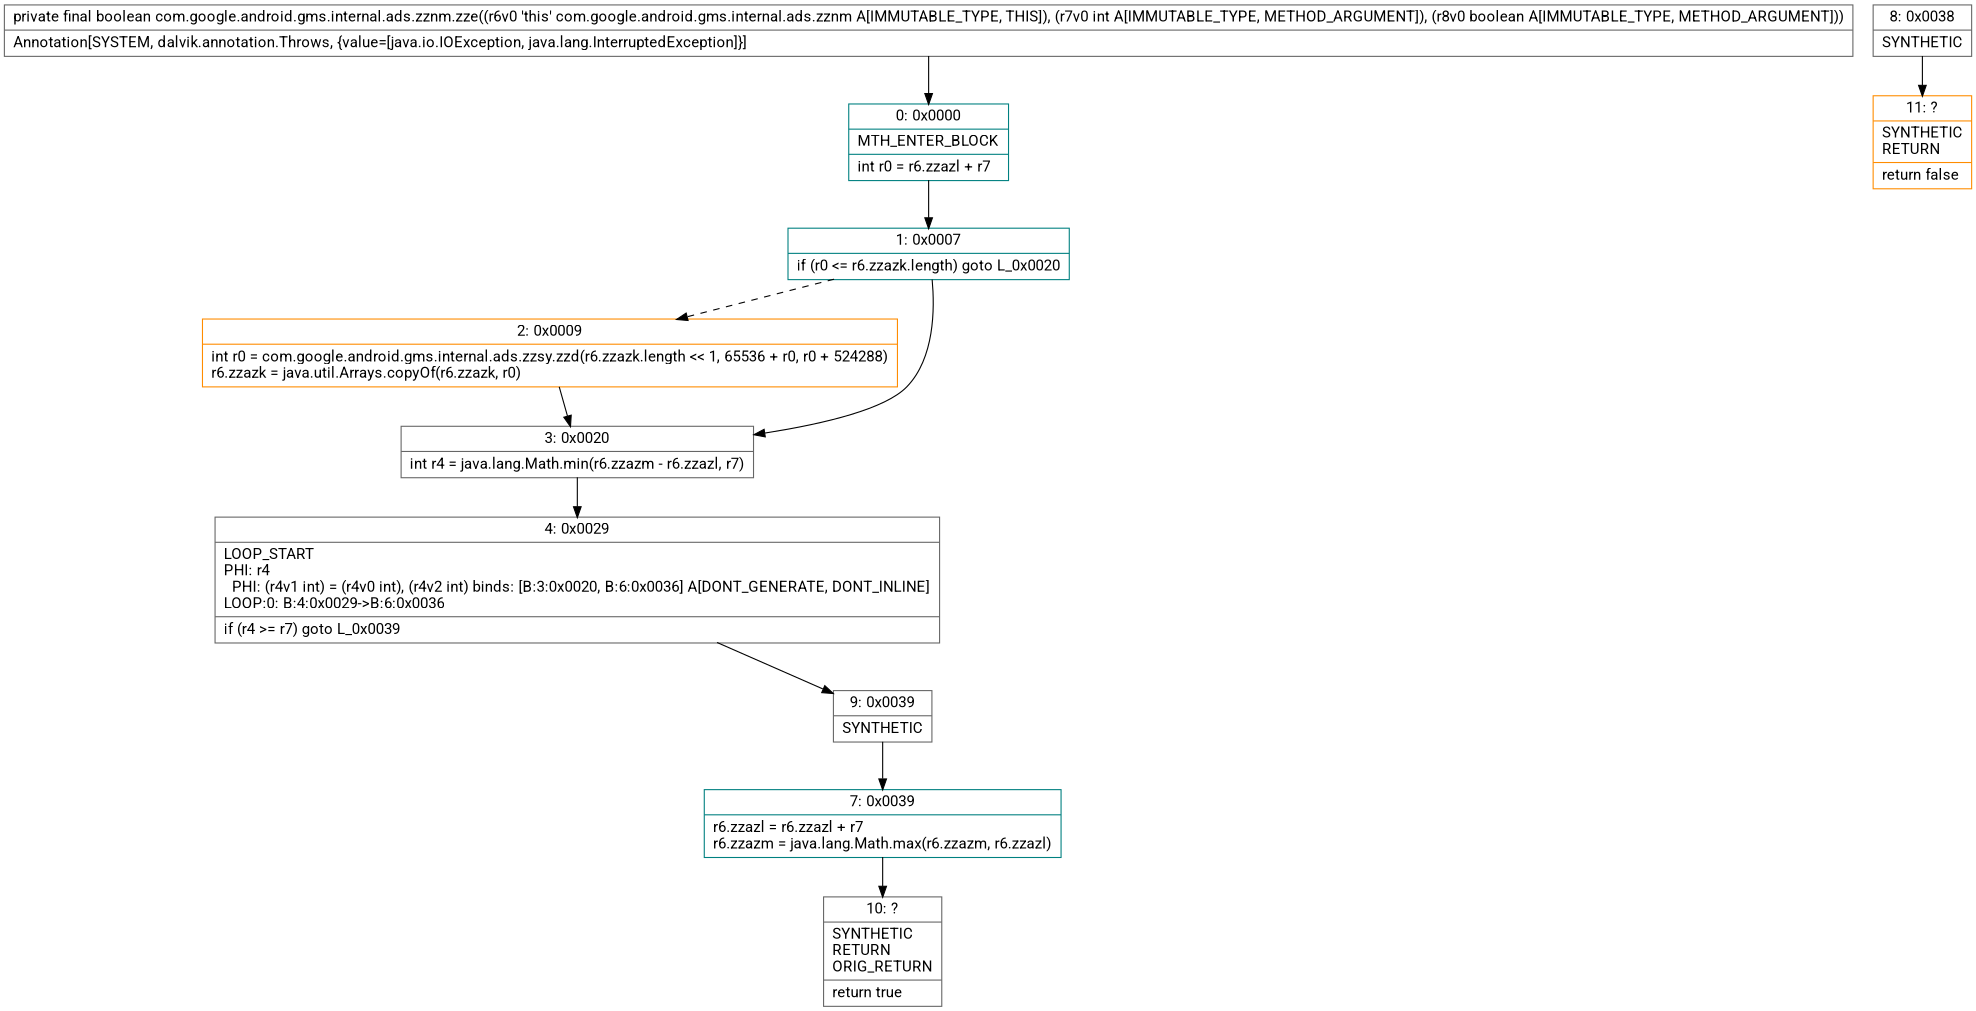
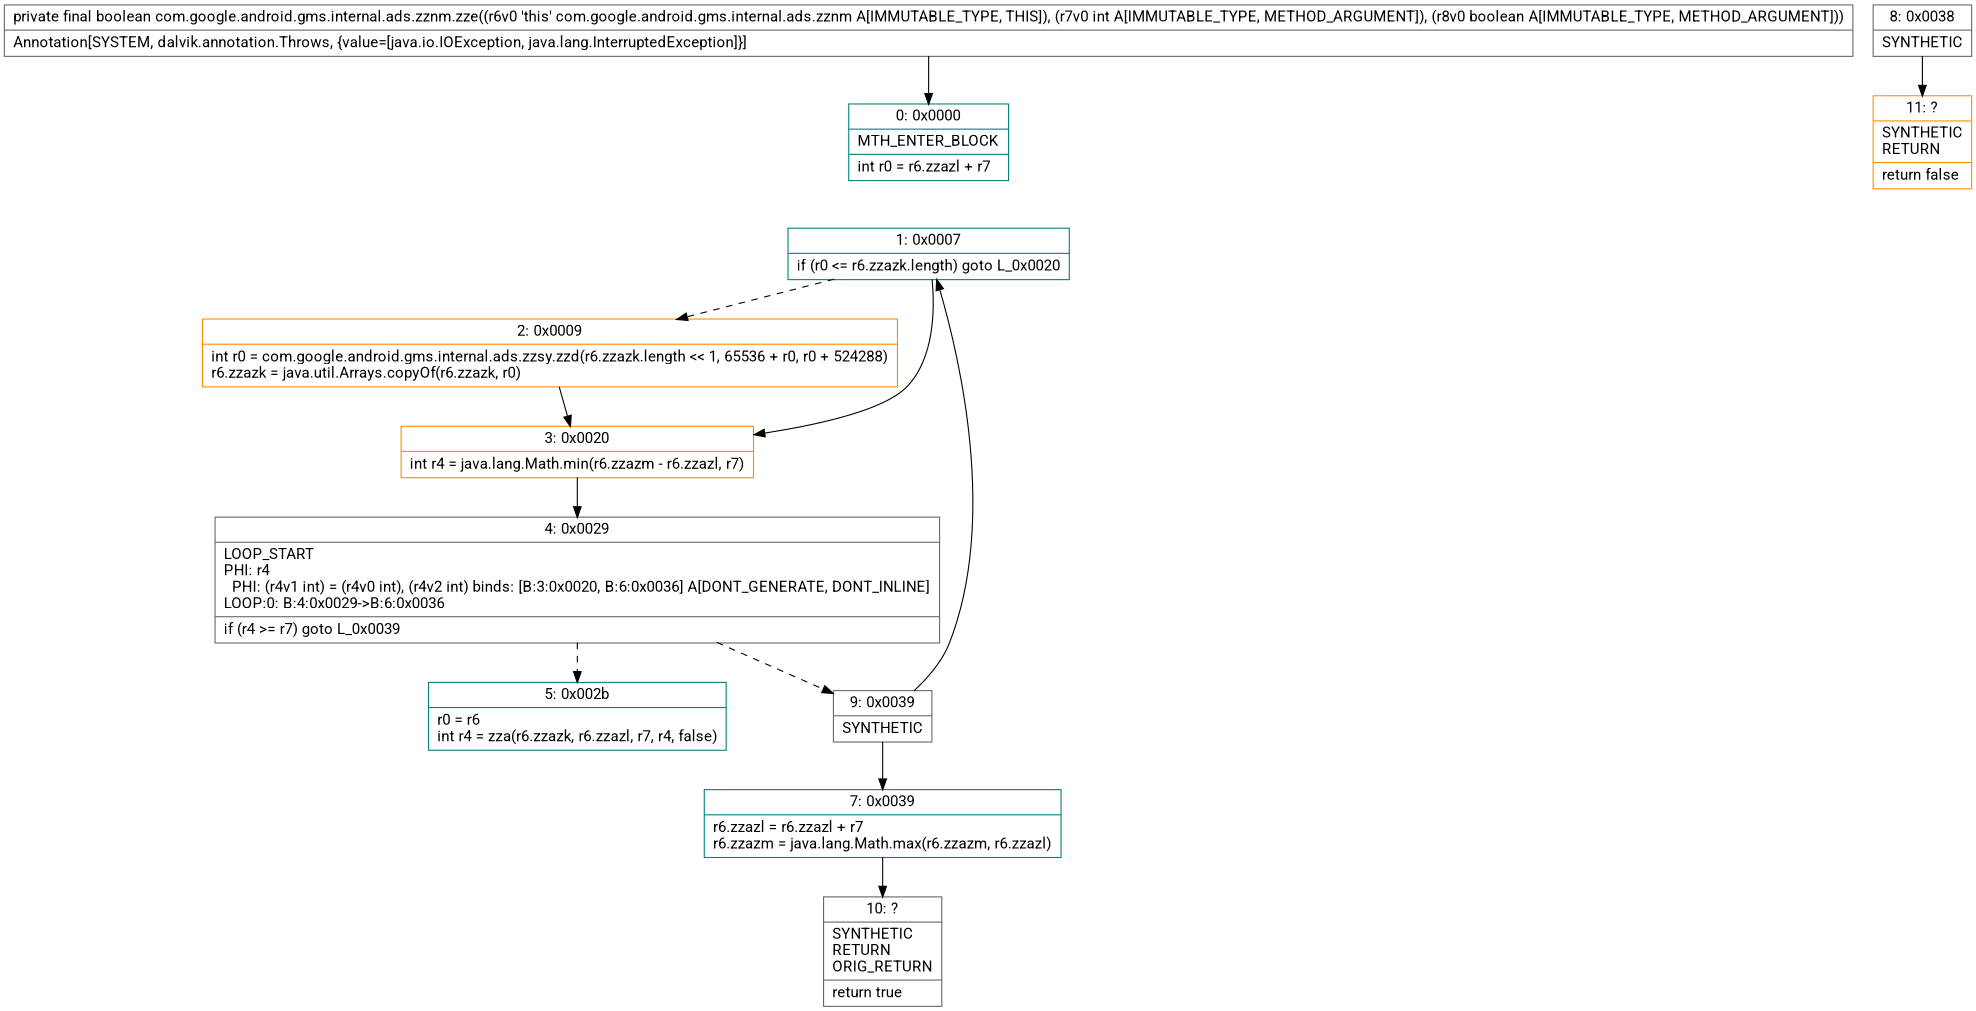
(929, 199) -> (973, 496)
(577, 452) -> (577, 452)
(770, 666) -> (770, 666)
none -> (577, 716)
